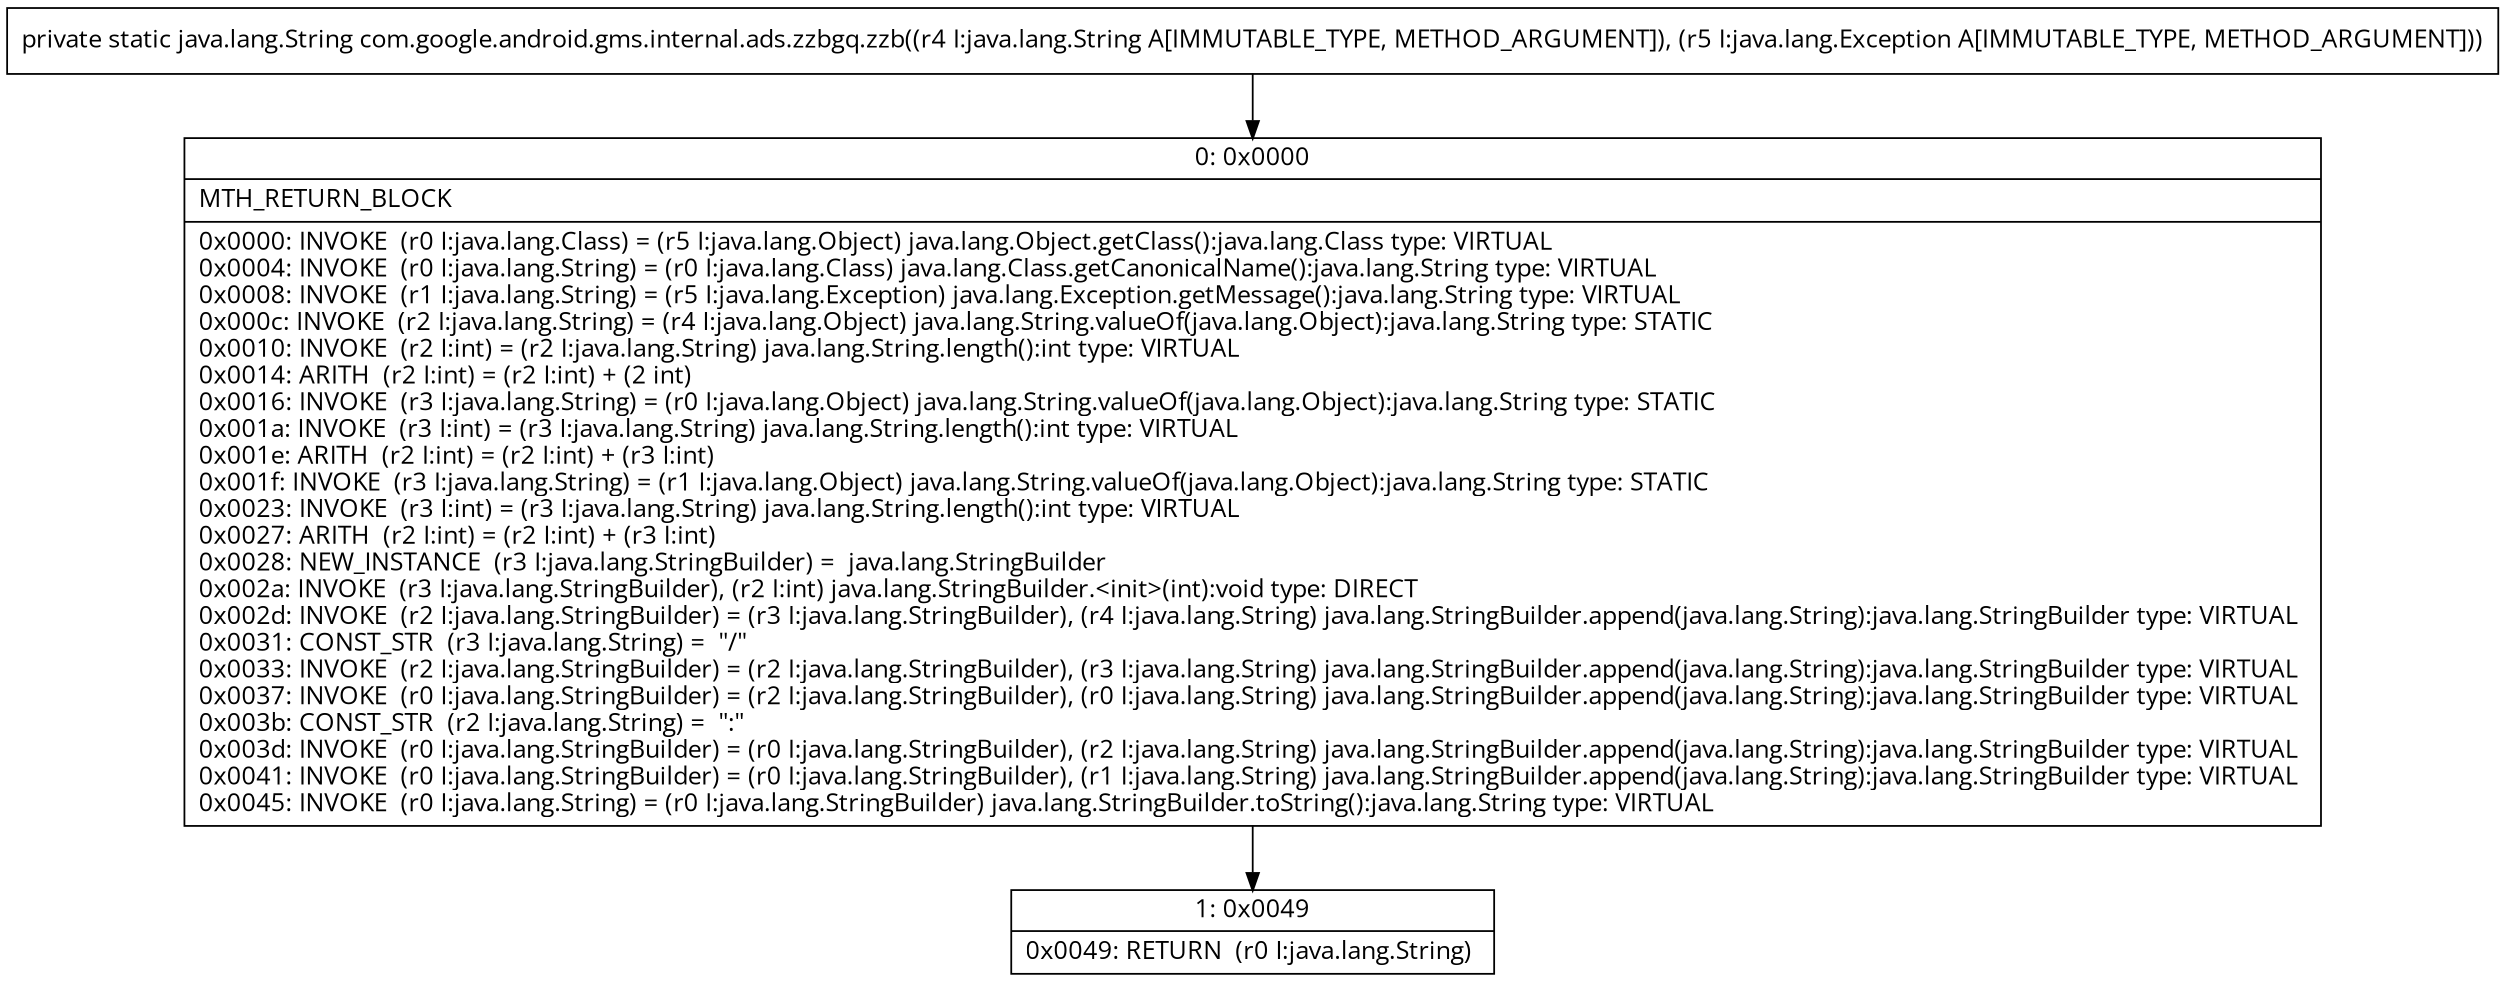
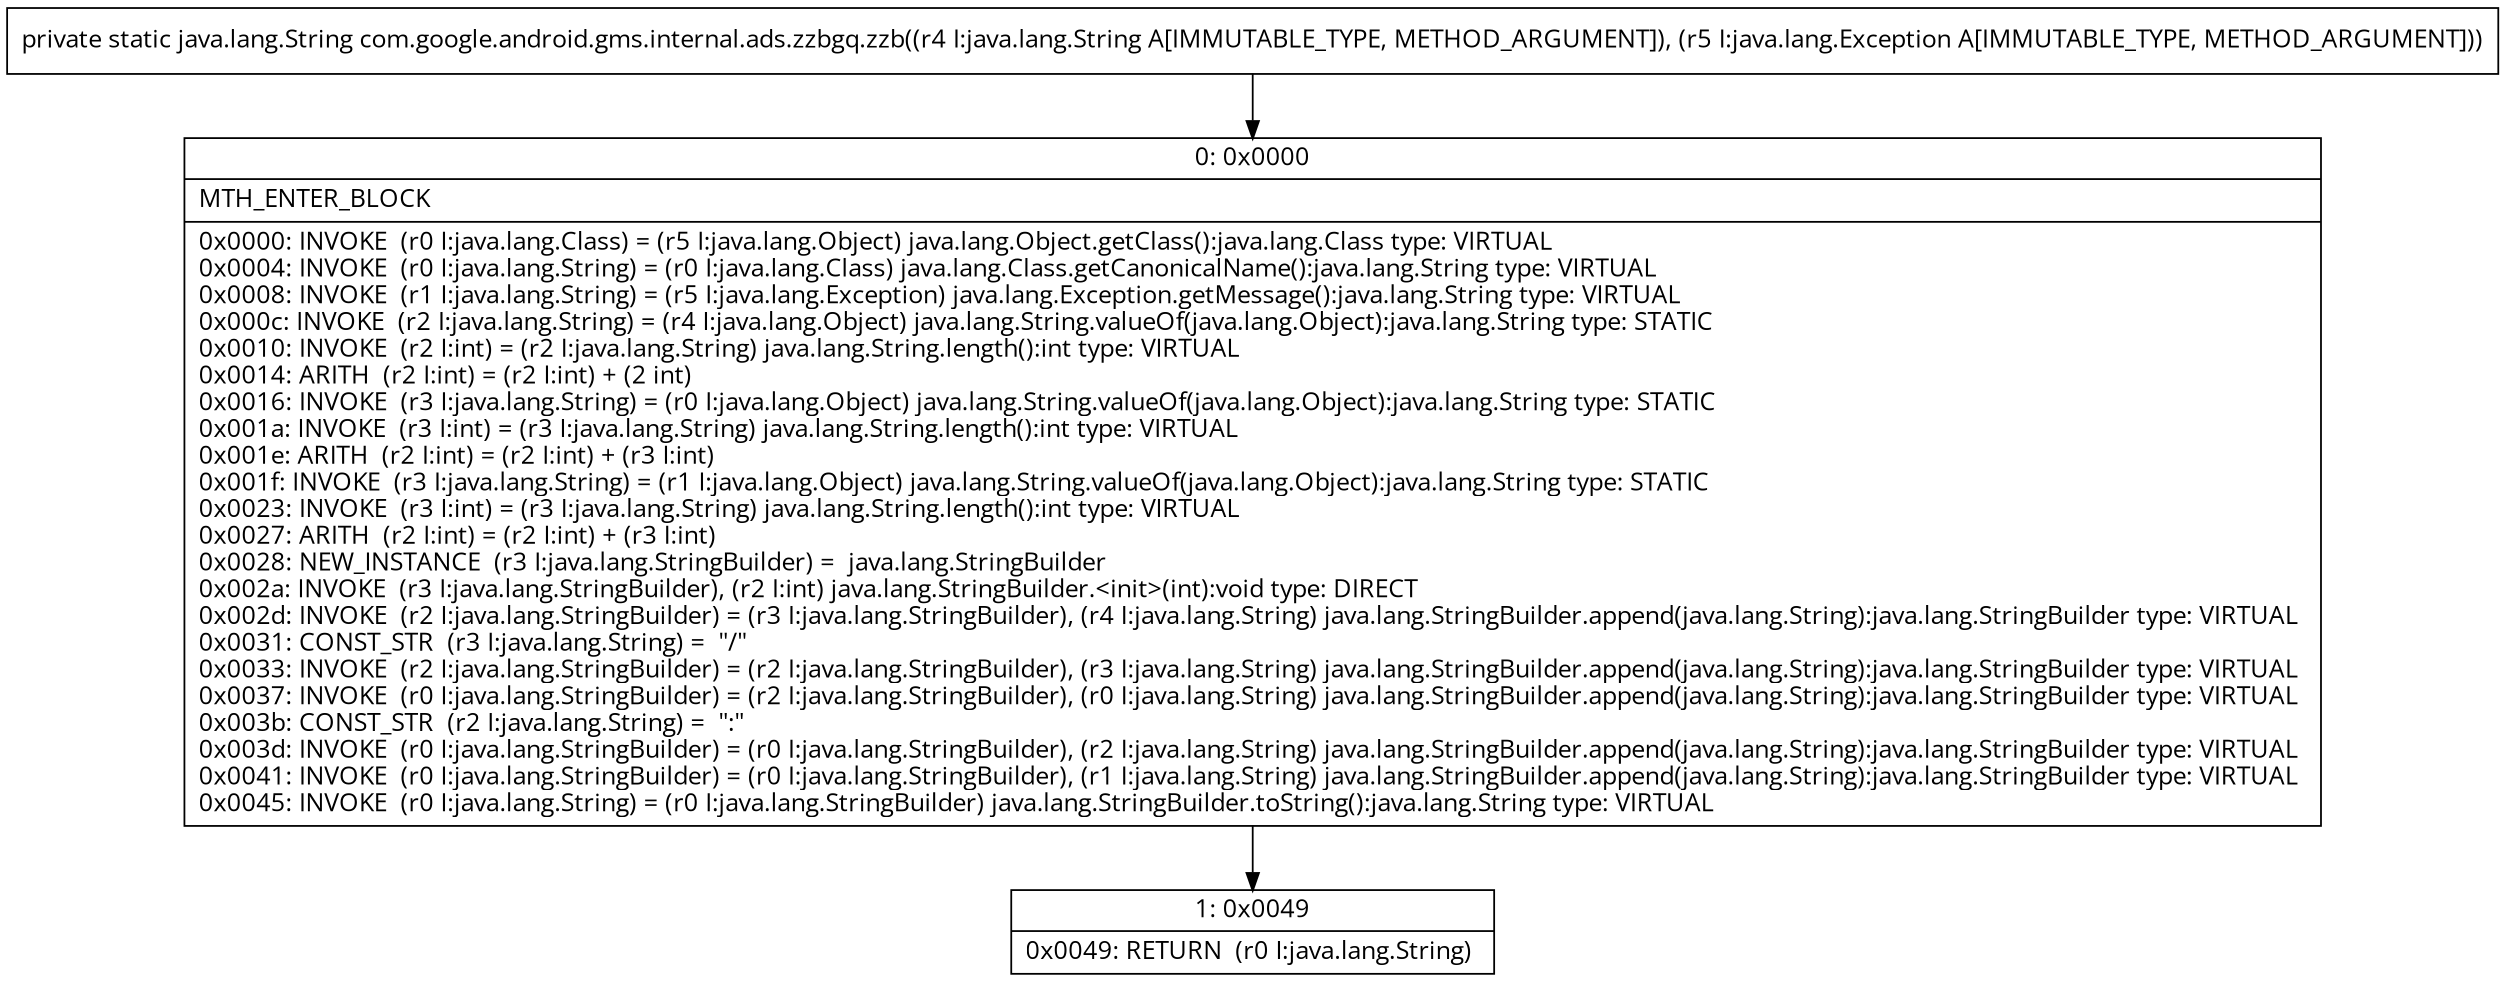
(325, 200) -> (315, 200)
